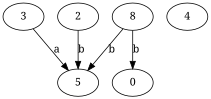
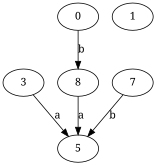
(78, 17) -> (133, 83)
none -> (133, 17)
(187, 17) -> none
(133, 46) -> (78, 46)
(112, 50) -> (82, 116)
